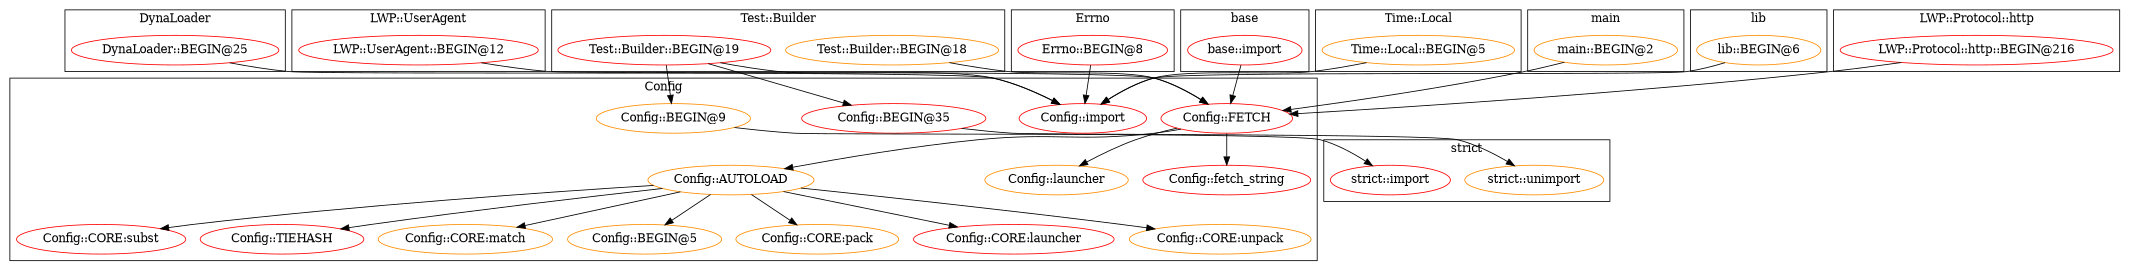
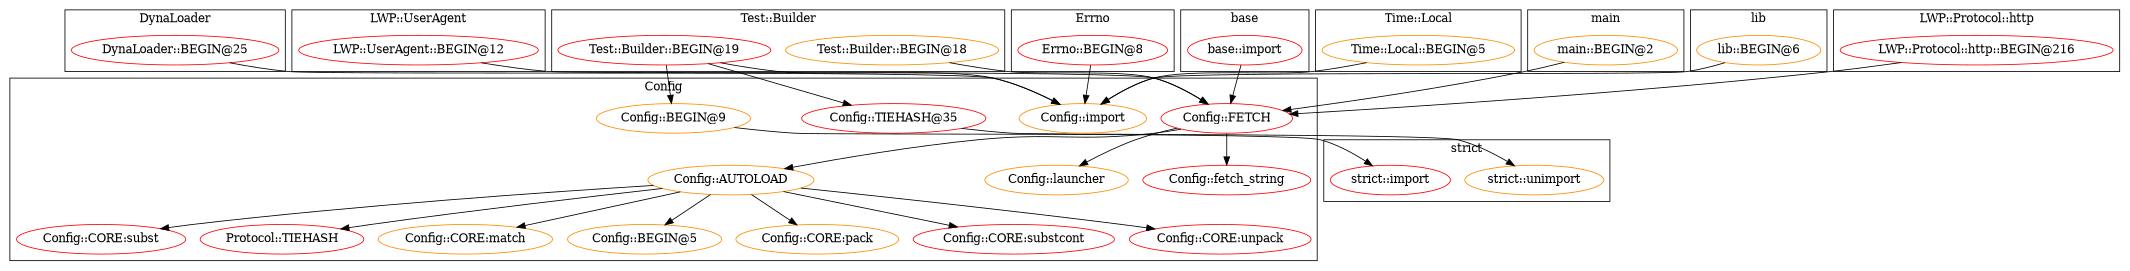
(894, 118) -> (894, 118)
(1083, 118) -> (1083, 118)
(282, 239) -> (282, 239)
(1014, 239) -> (1014, 239)
(1220, 239) -> (1220, 239)
